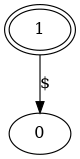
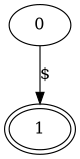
(40, 78) -> (40, 69)
